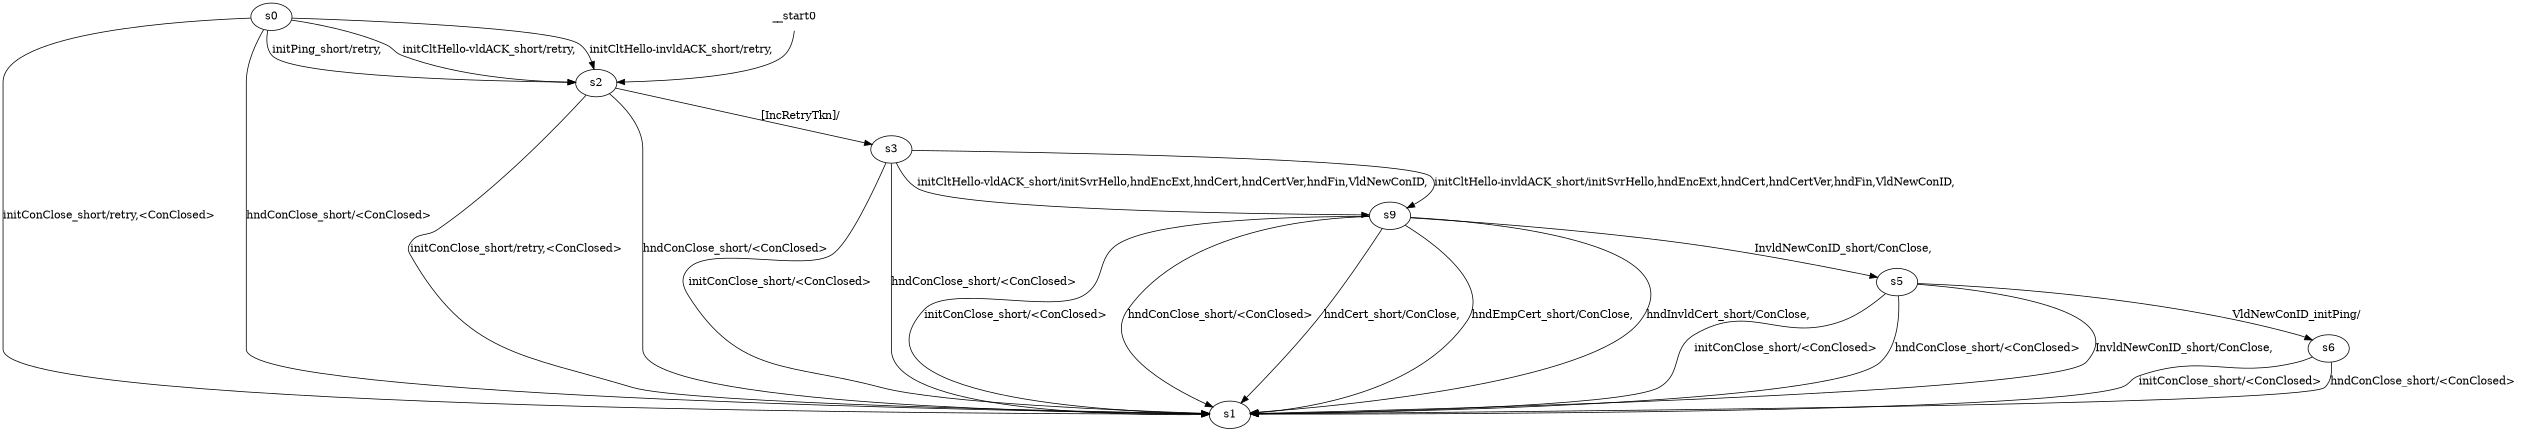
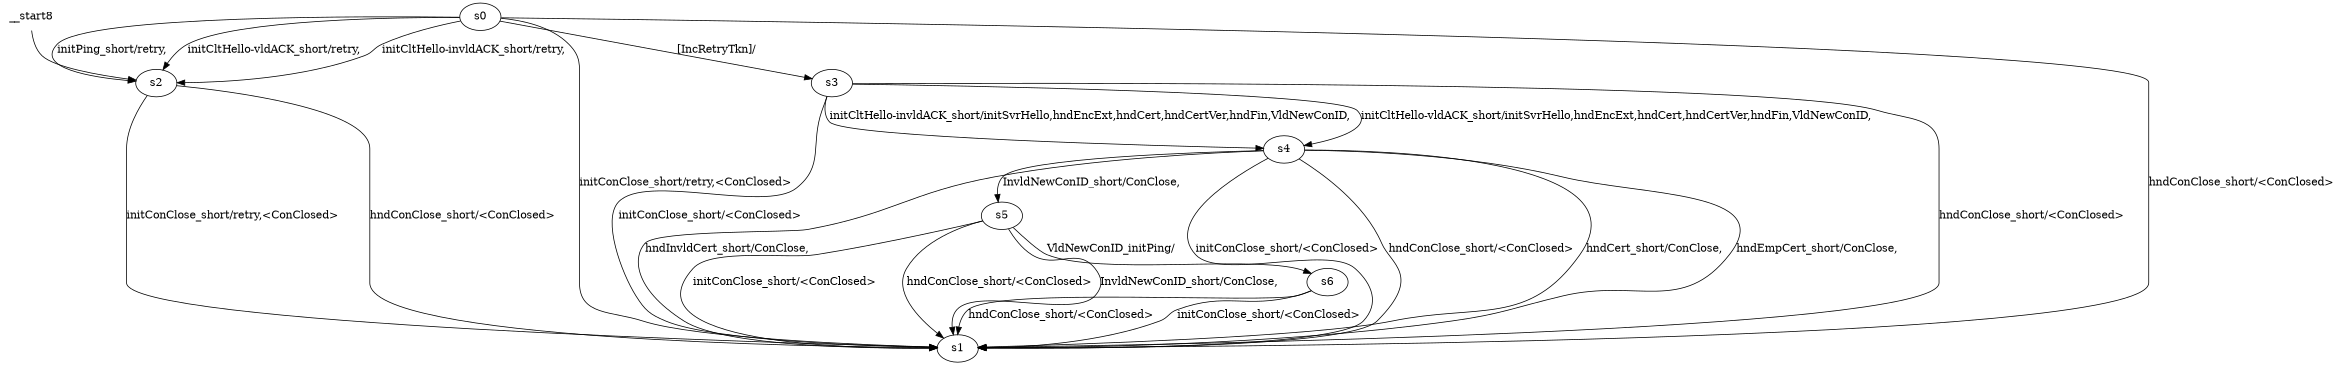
(795, 17) -> (31, 17)
(740, 115) -> (652, 49)
(1390, 216) -> (1284, 149)
